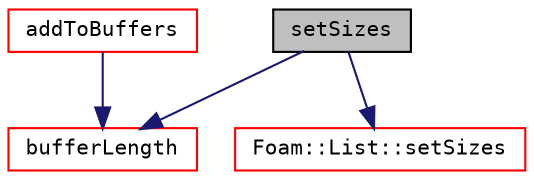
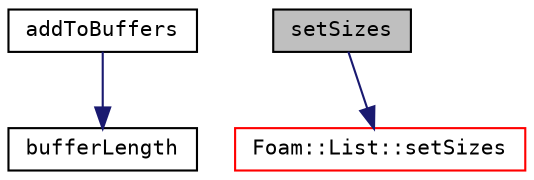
(103, 31) -> (103, 31)
(232, 85) -> none
(103, 149) -> (103, 149)
